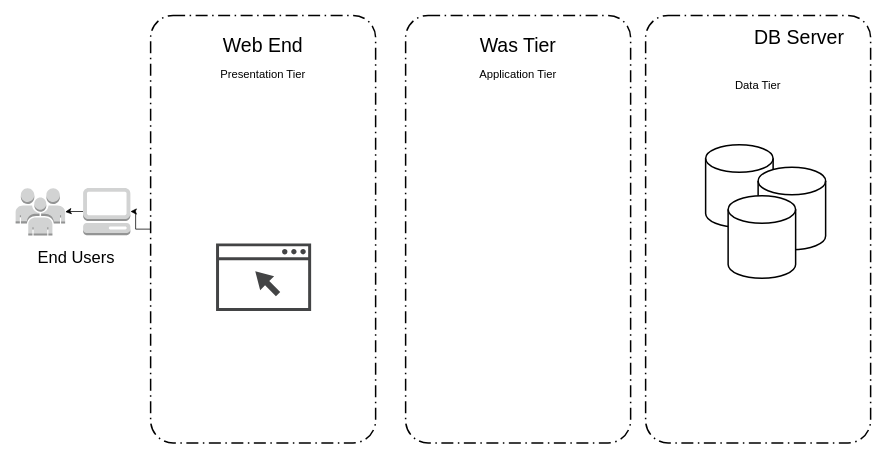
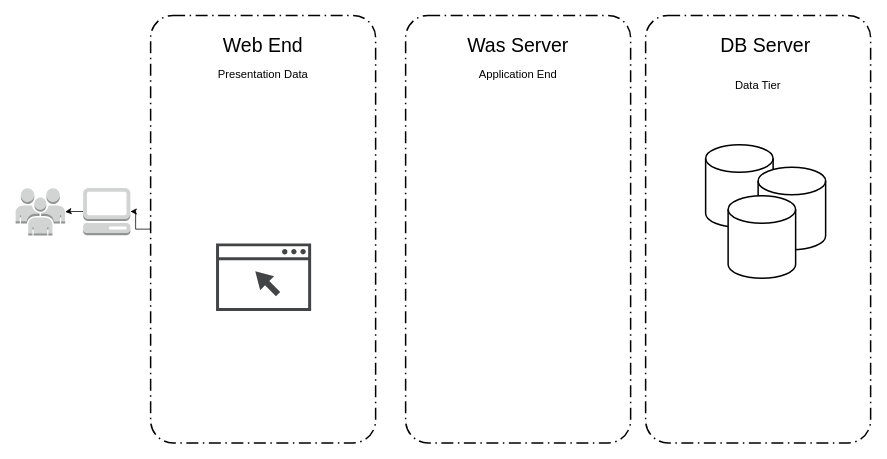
(799, 38) -> (765, 45)
(518, 45) -> (518, 45)
(263, 72) -> (263, 72)
(518, 72) -> (518, 72)
(76, 257) -> none
